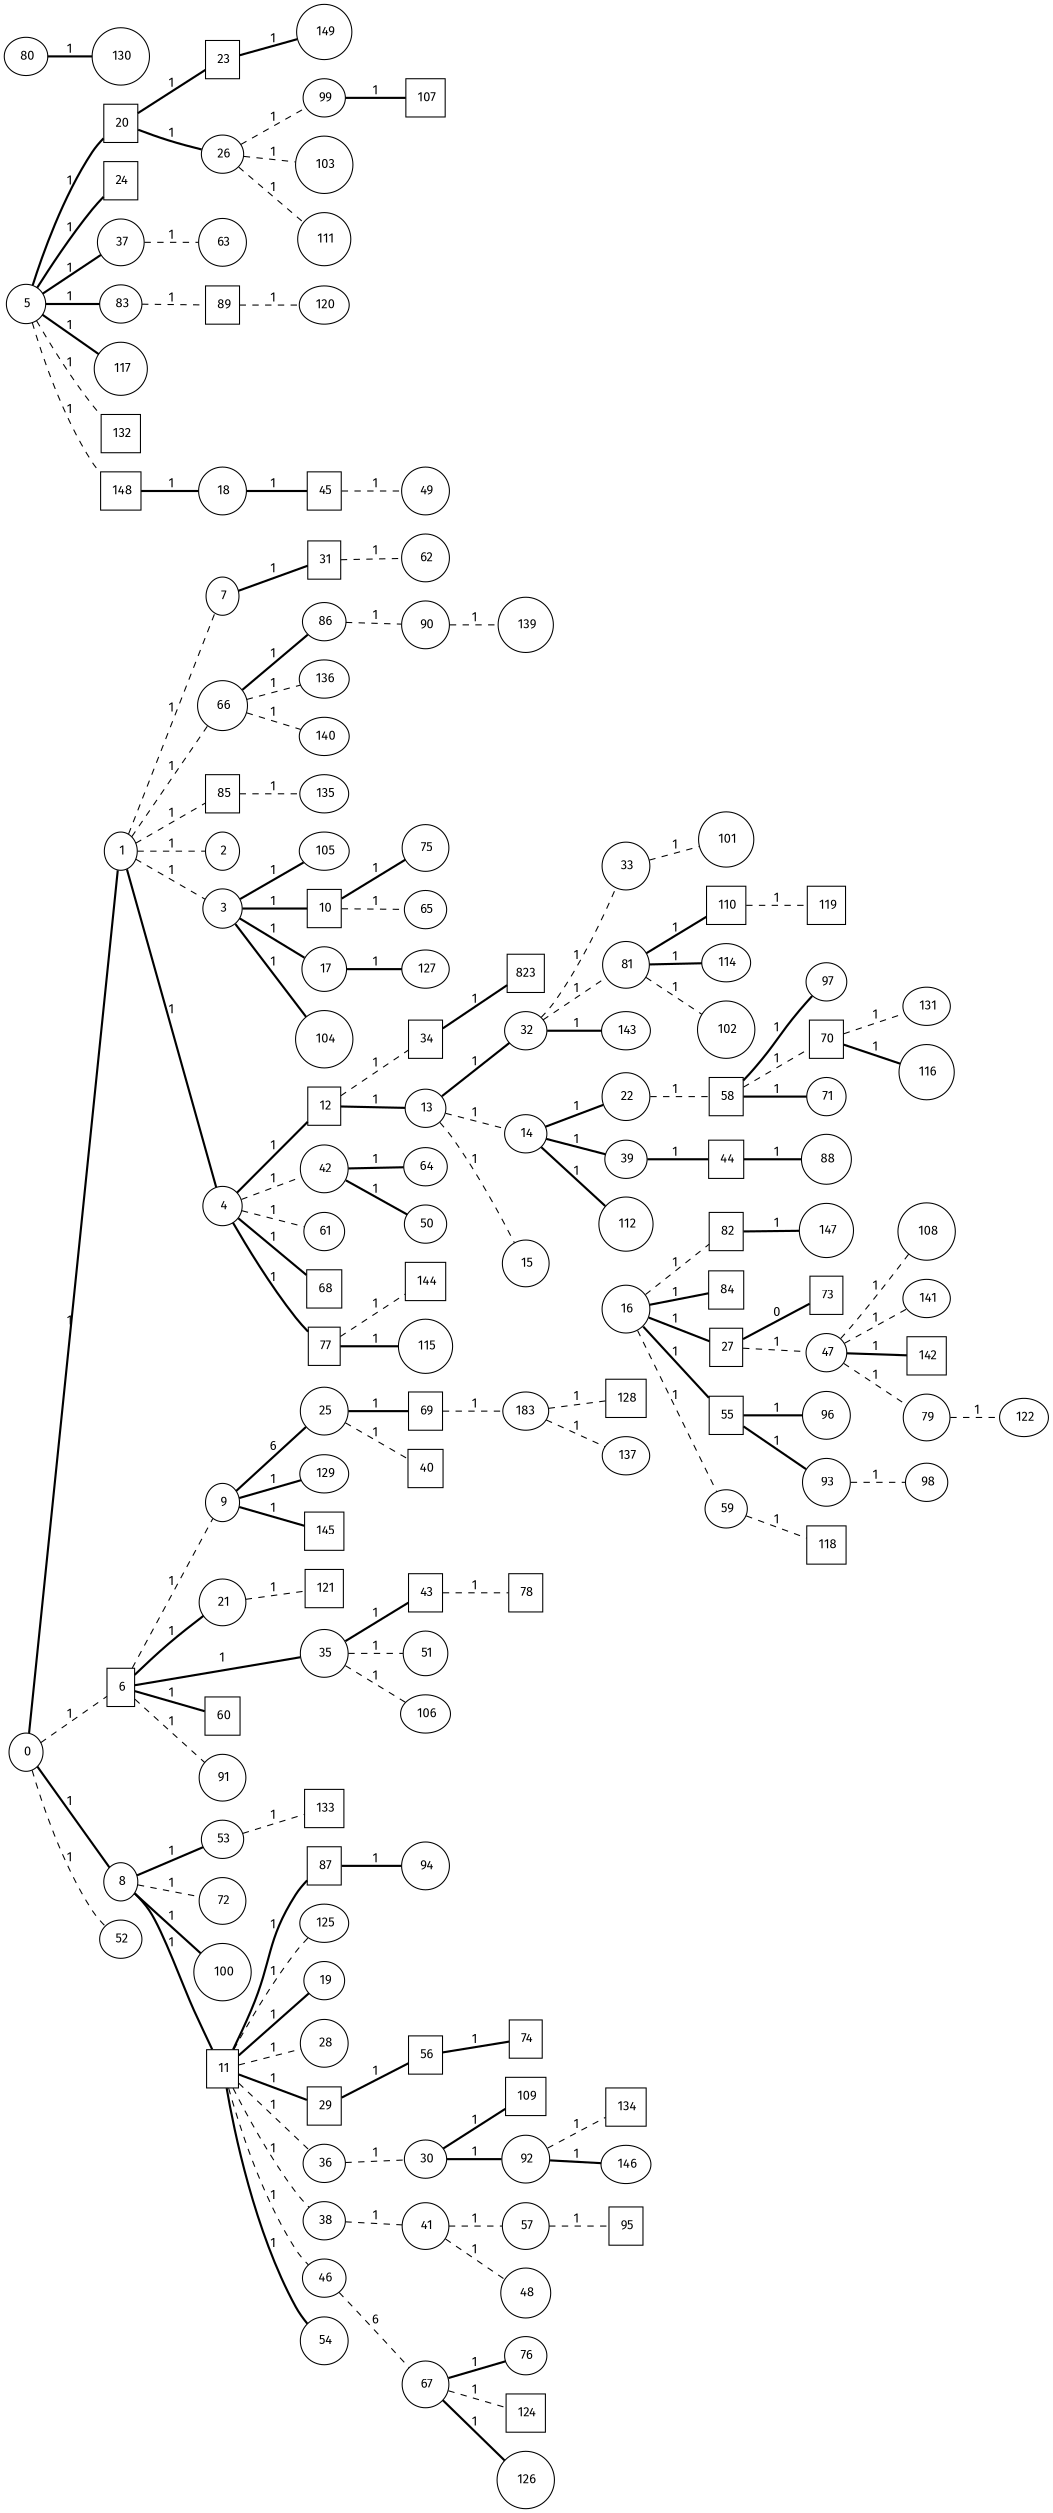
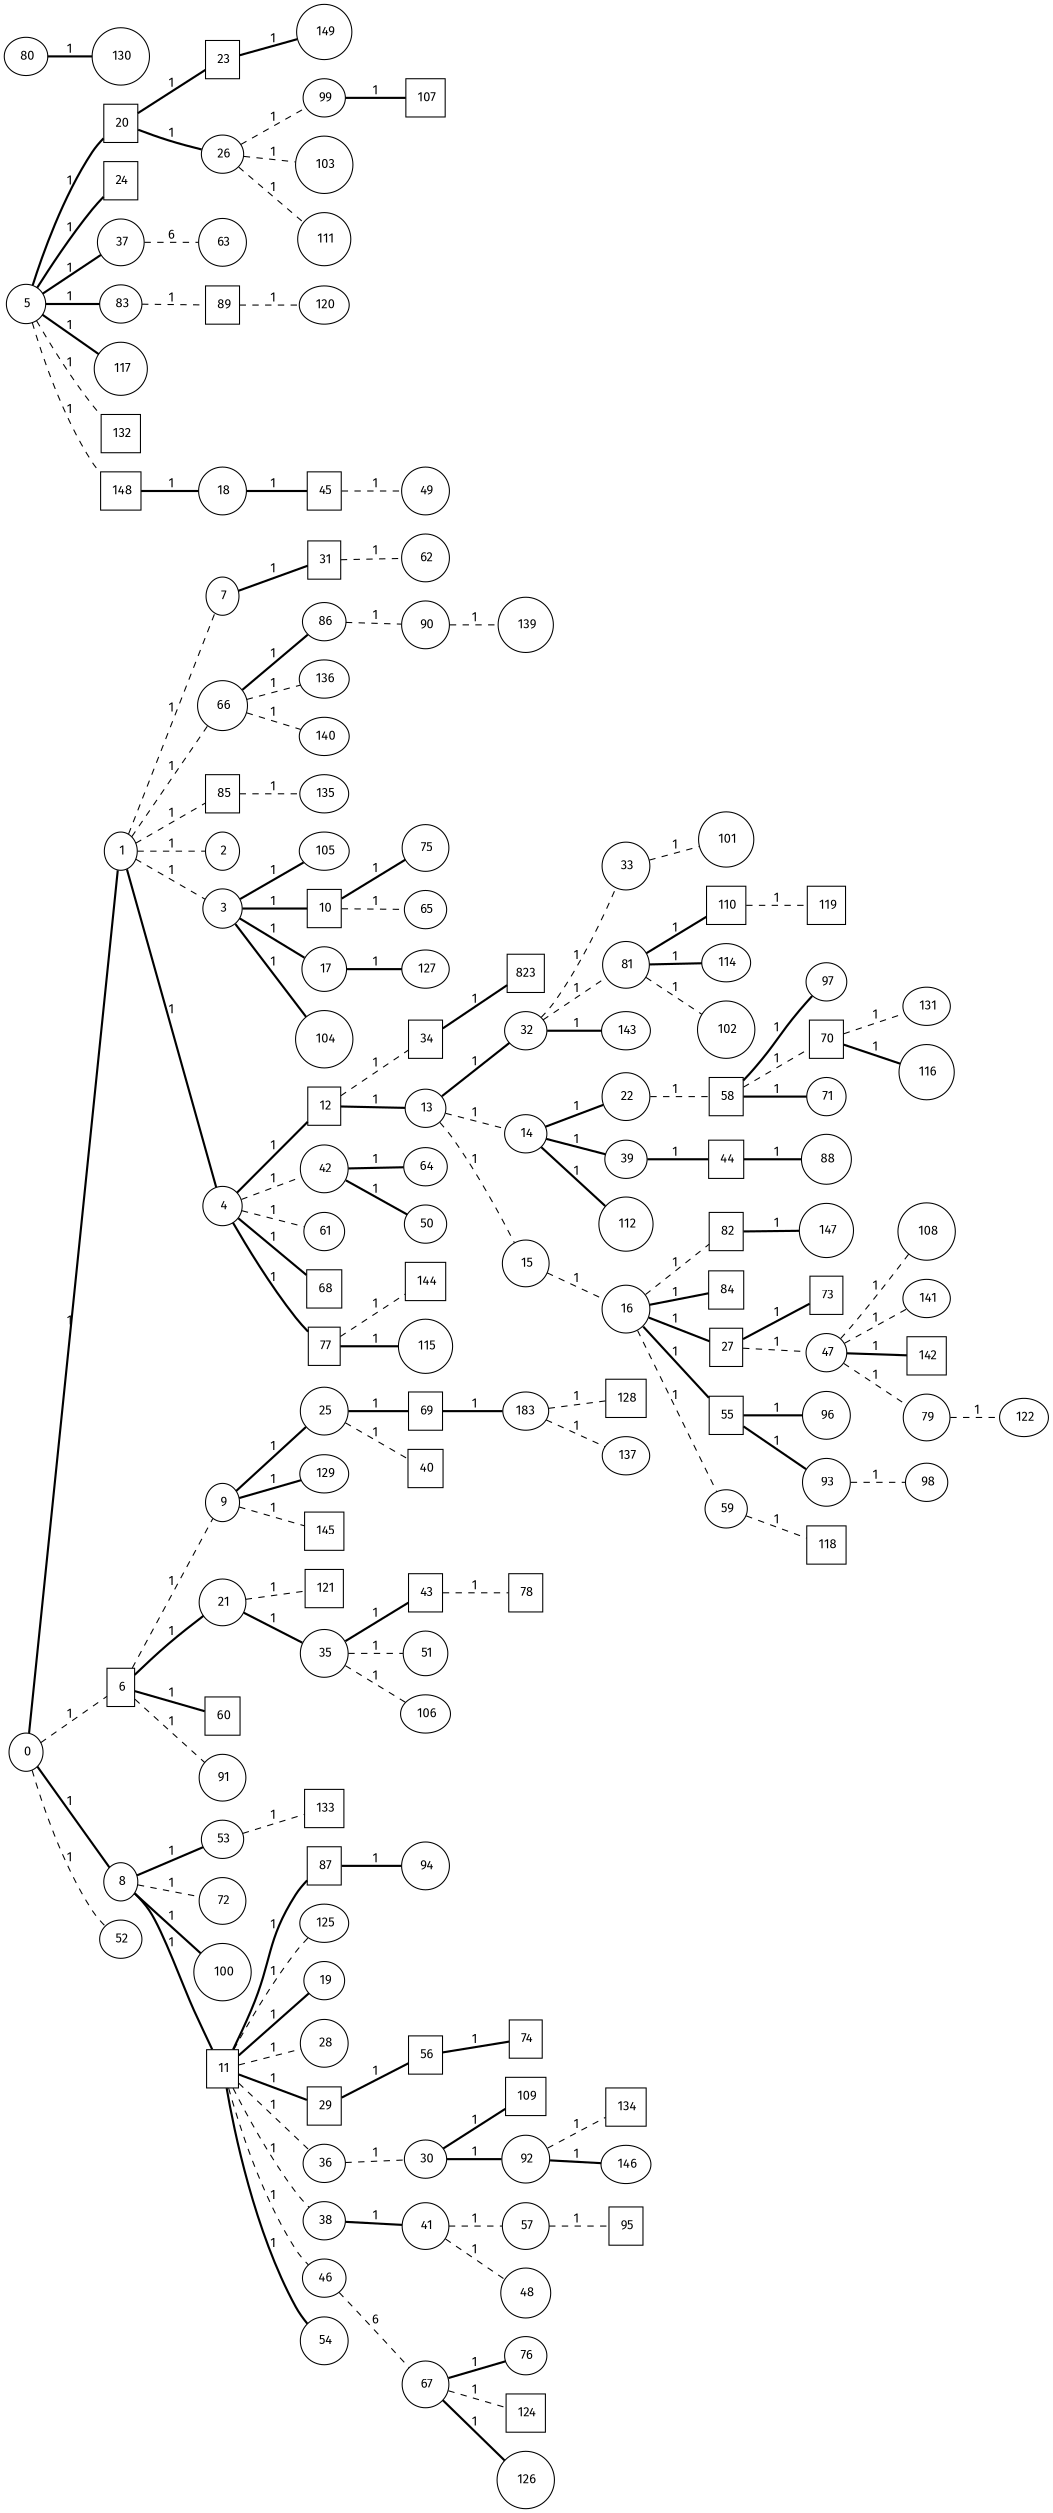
(172, 235) -> (172, 235)
none -> (576, 1286)
(777, 1313) -> (777, 1313)
(473, 1411) -> (473, 1411)
(273, 1447) -> (273, 1447)
(272, 1516) -> (272, 1516)
(218, 1671) -> (273, 1628)
(374, 2223) -> (374, 2223)
